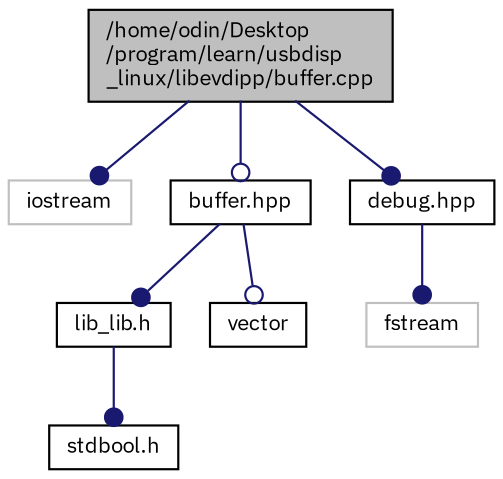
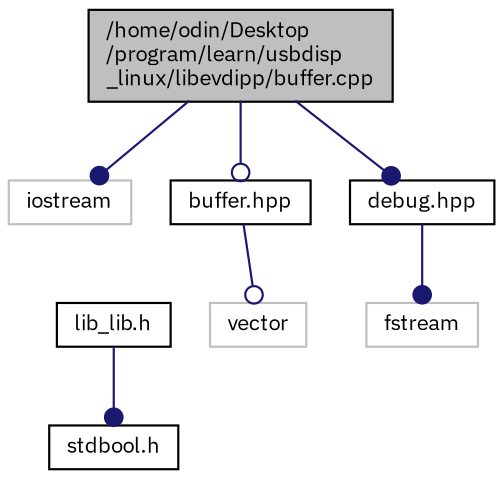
(184, 257) -> none
(258, 325) -> (258, 325)
